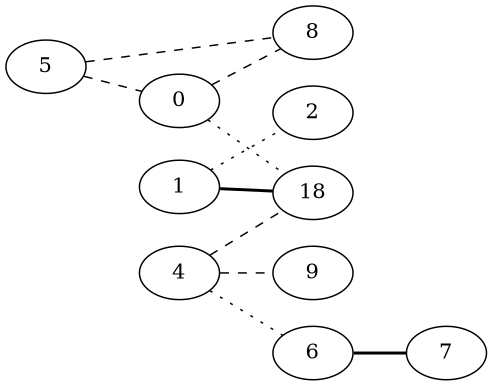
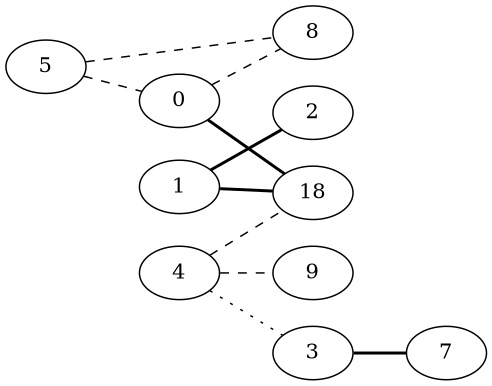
(241, 143) -> (241, 143)
(239, 154) -> (239, 154)
(313, 353) -> (313, 353)
